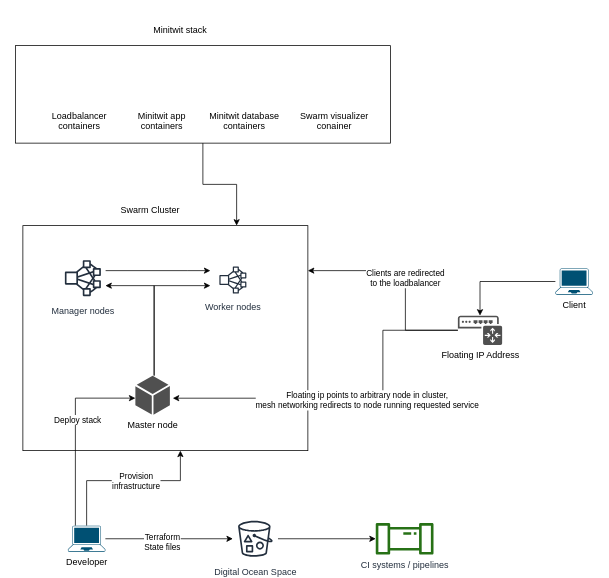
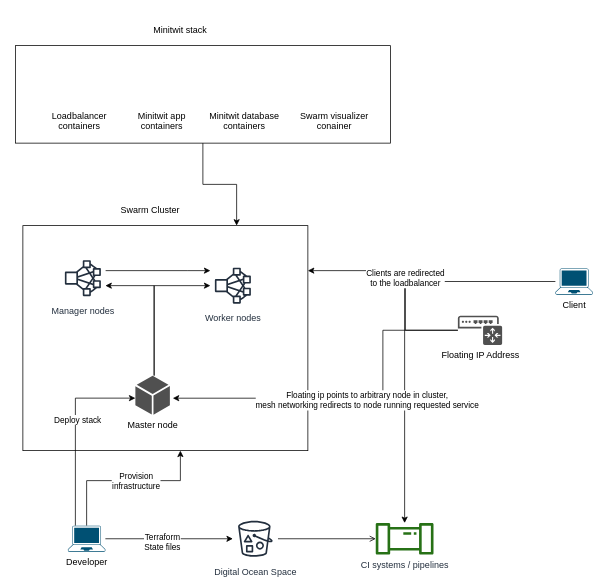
(233, 280) -> (233, 285)
(480, 309) -> (405, 463)
(369, 539) -> (371, 539)
